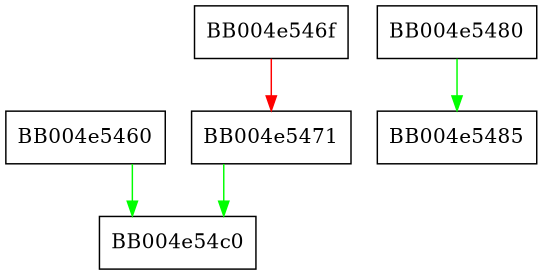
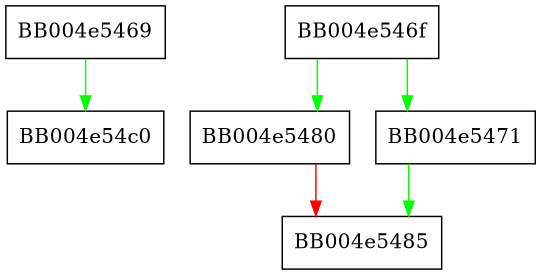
(271, 77) -> (407, 77)
none -> (317, 77)
(457, 77) -> (316, 183)
(86, 137) -> (86, 32)
(224, 183) -> (409, 183)
